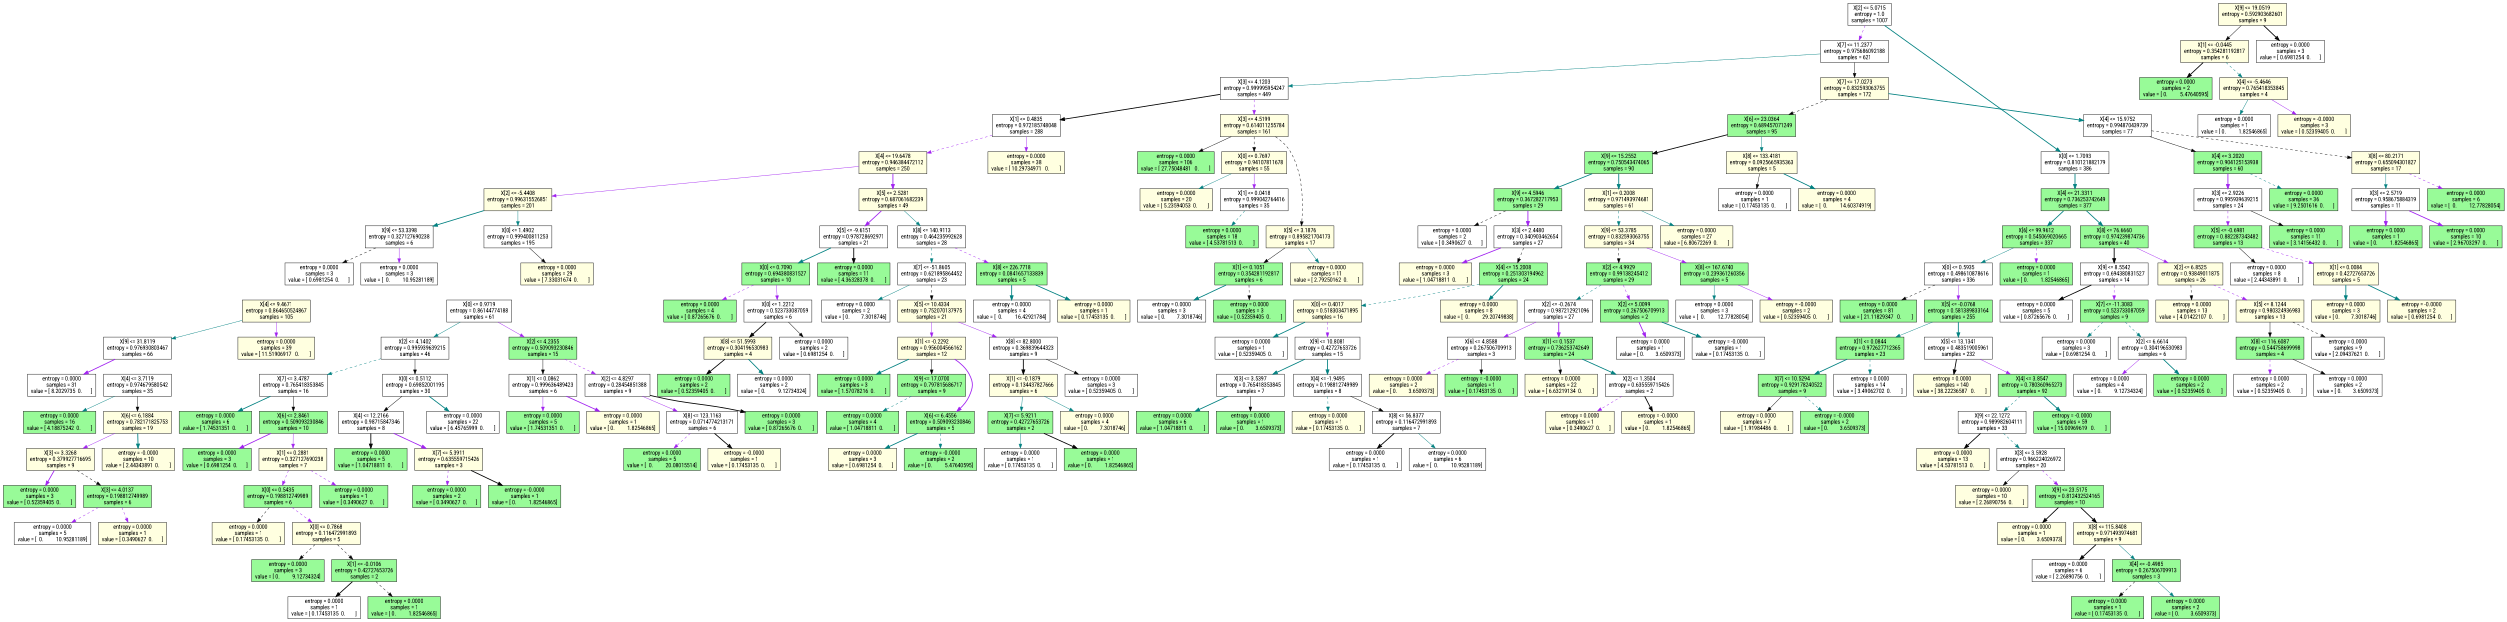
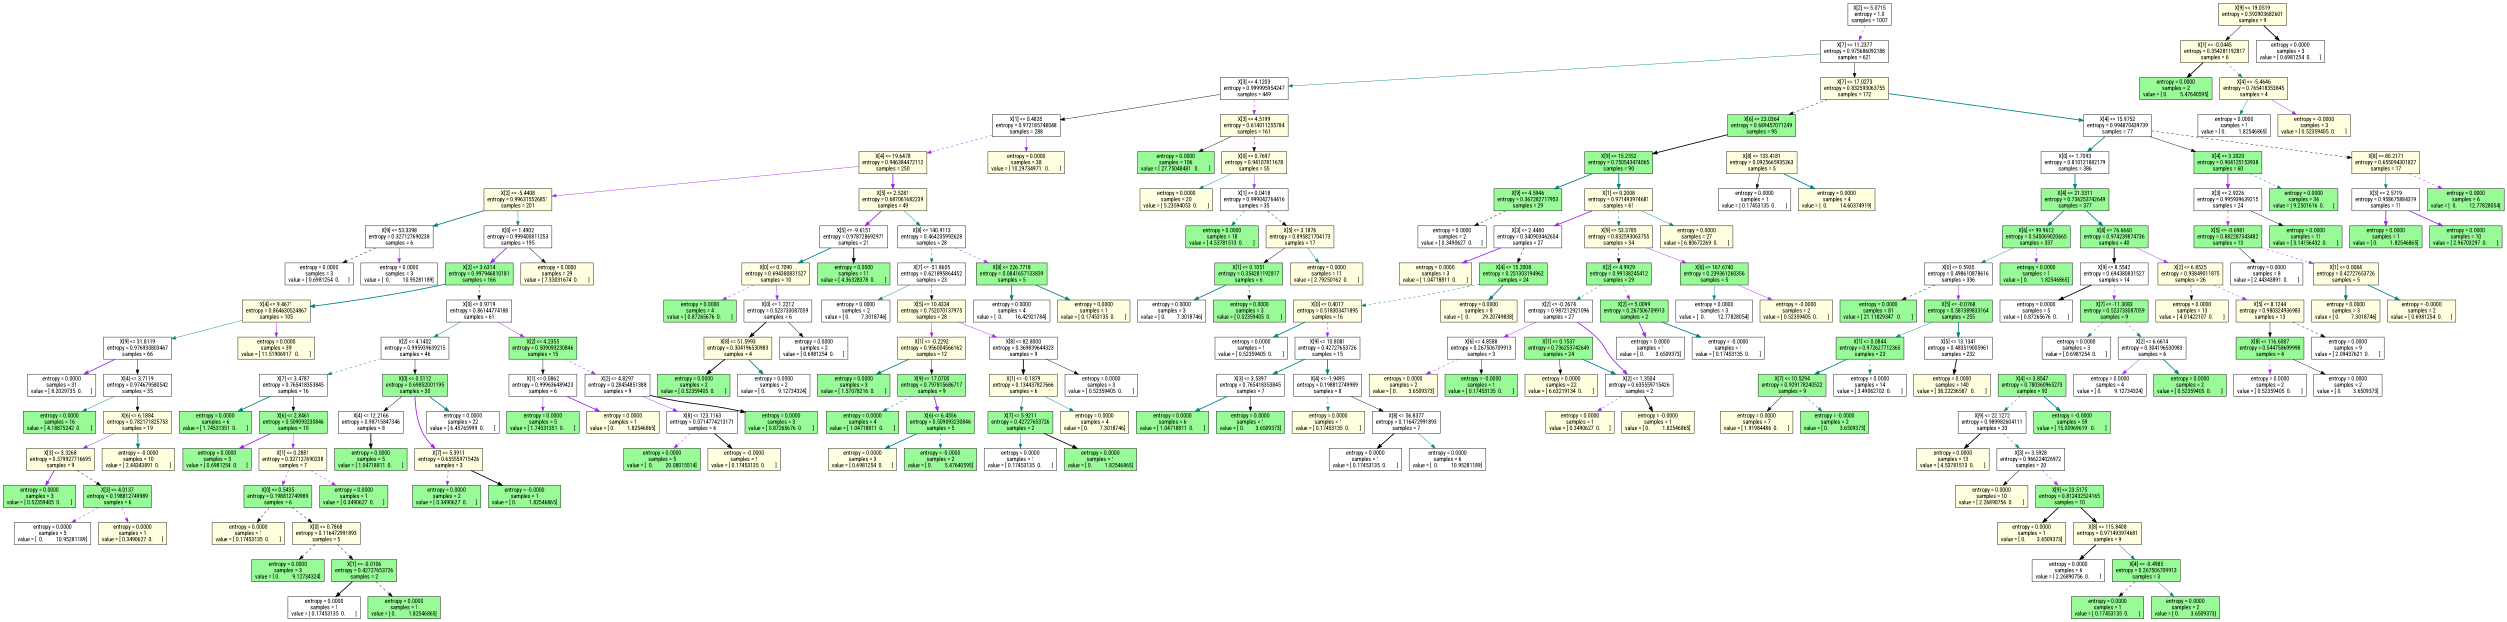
(1971, 87) -> (2098, 143)
(1142, 107) -> (1142, 107)
(1762, 142) -> none
(1299, 175) -> (1275, 217)
(1528, 216) -> (1575, 218)
none -> (479, 274)
(776, 274) -> (776, 274)
(276, 311) -> (276, 311)
(932, 311) -> (932, 311)
(1559, 327) -> (1603, 345)
none -> (138, 365)
(1993, 366) -> none
(972, 382) -> (936, 402)
(415, 385) -> (415, 385)
(408, 440) -> (419, 422)
(300, 514) -> (300, 514)
